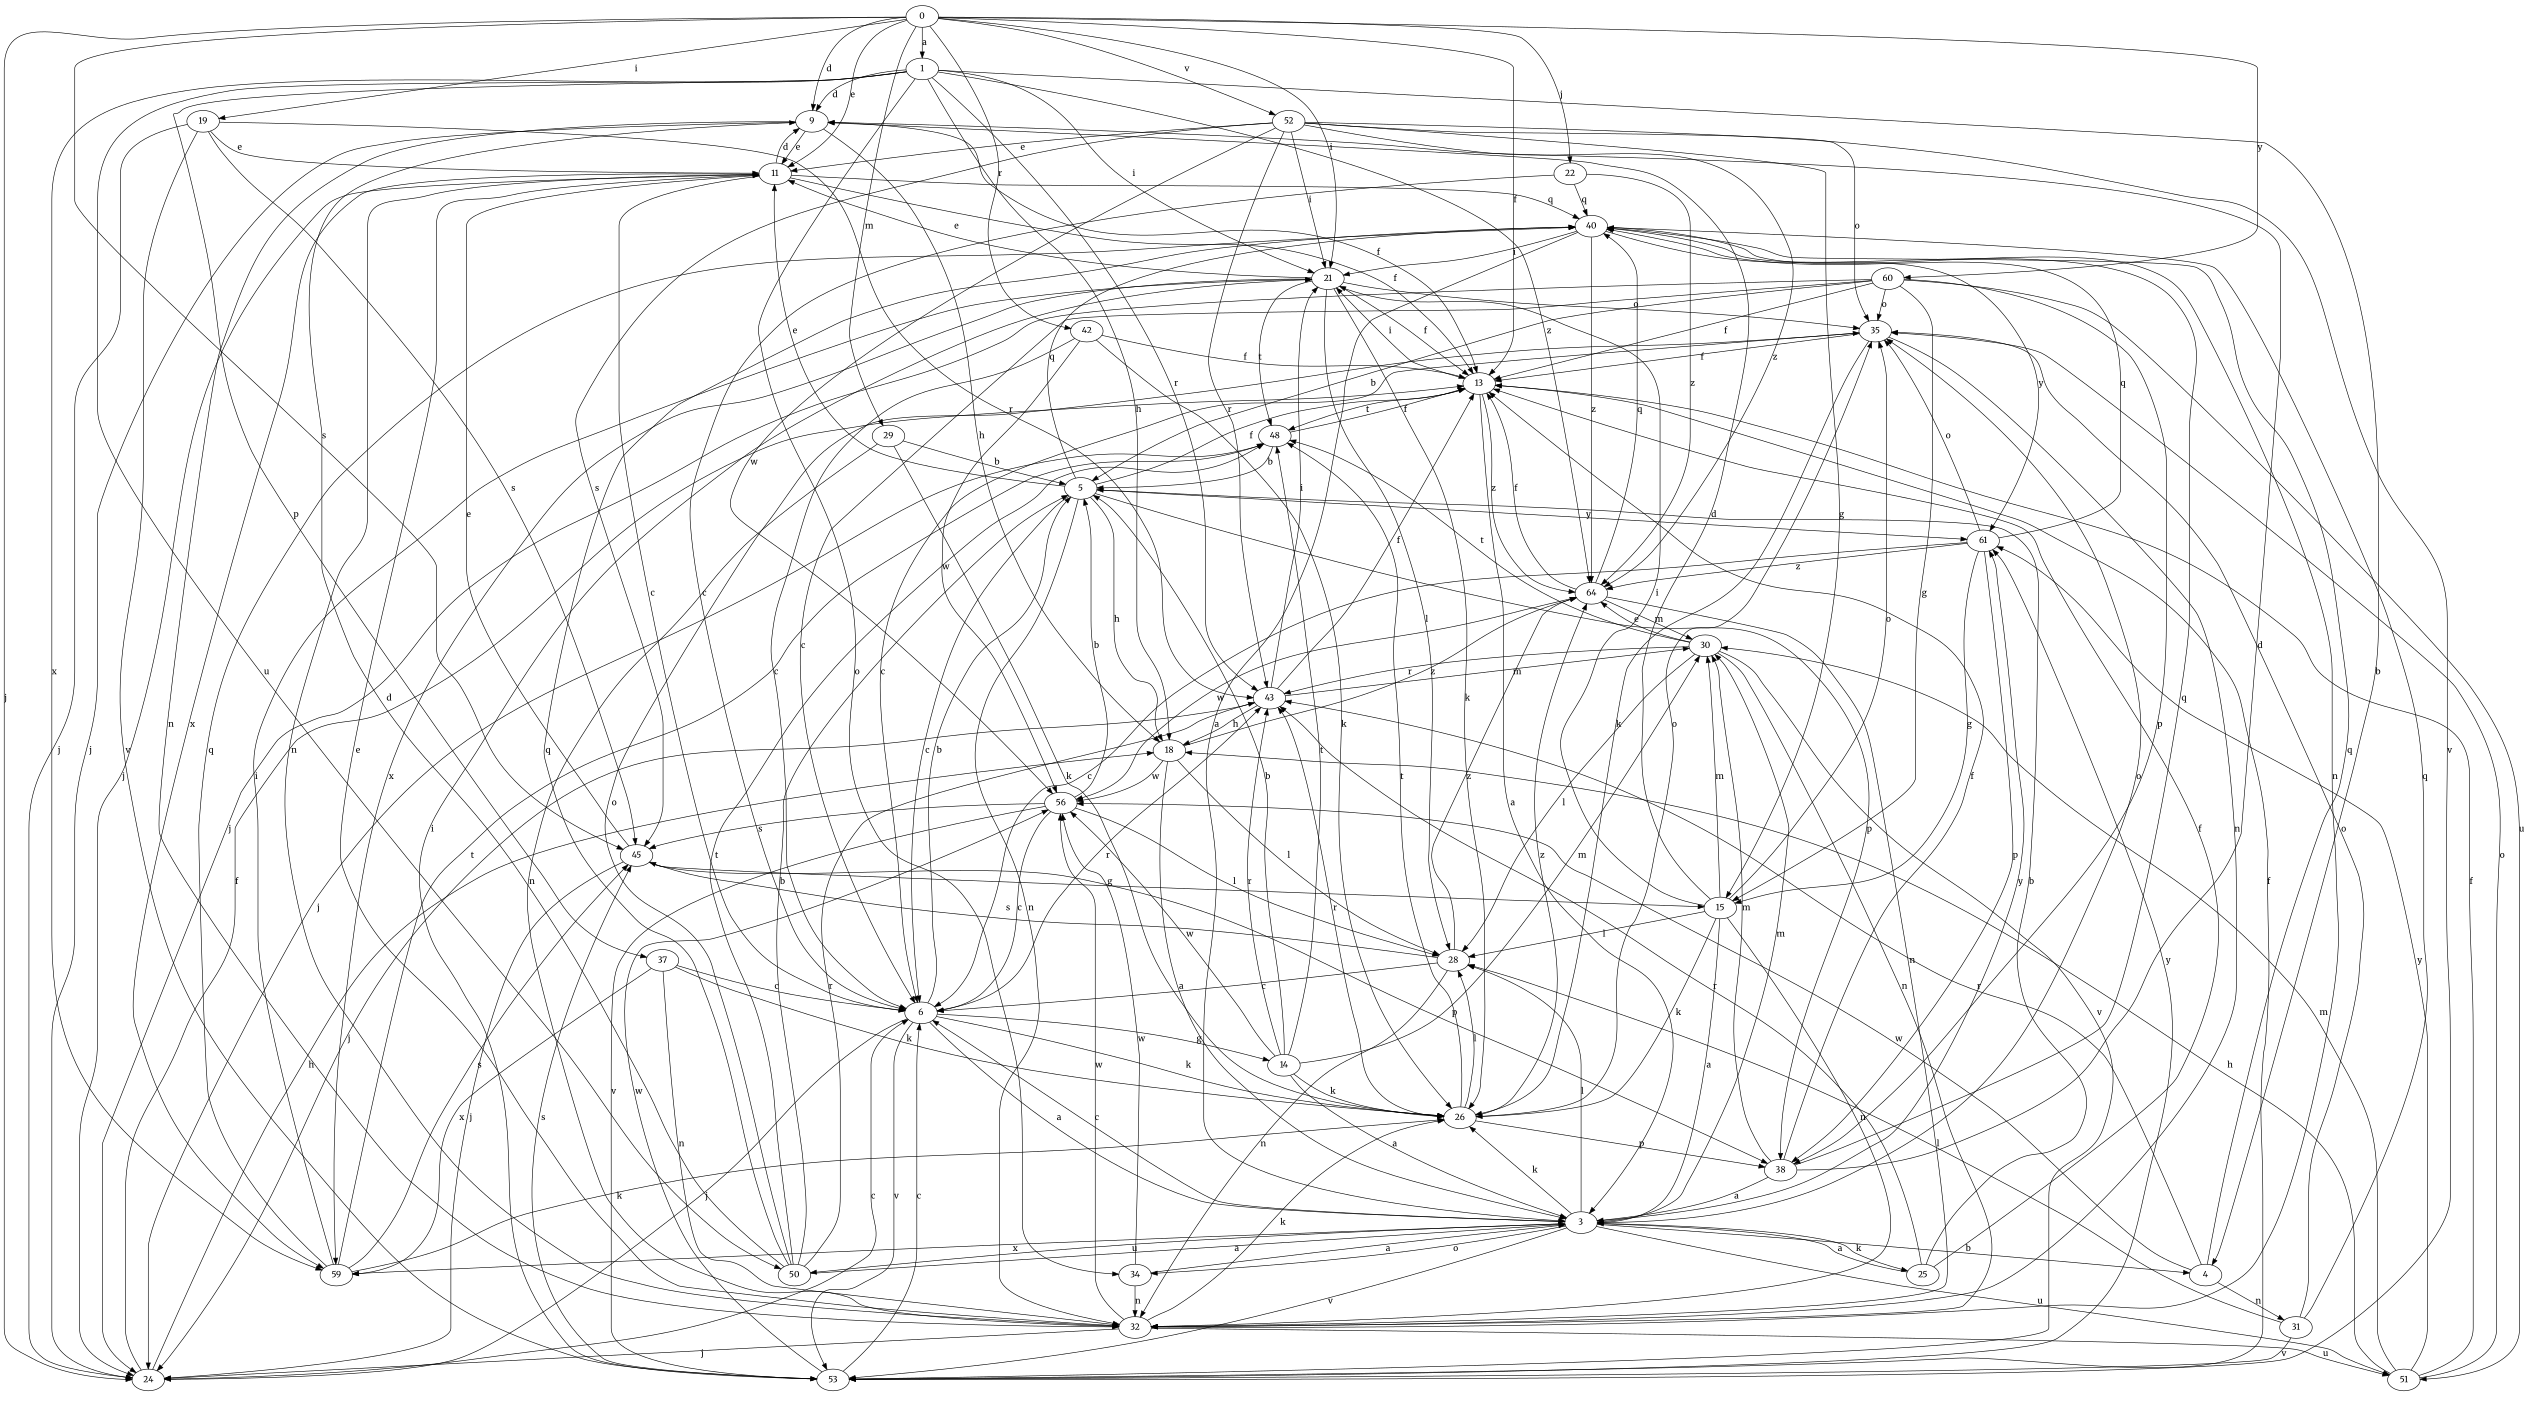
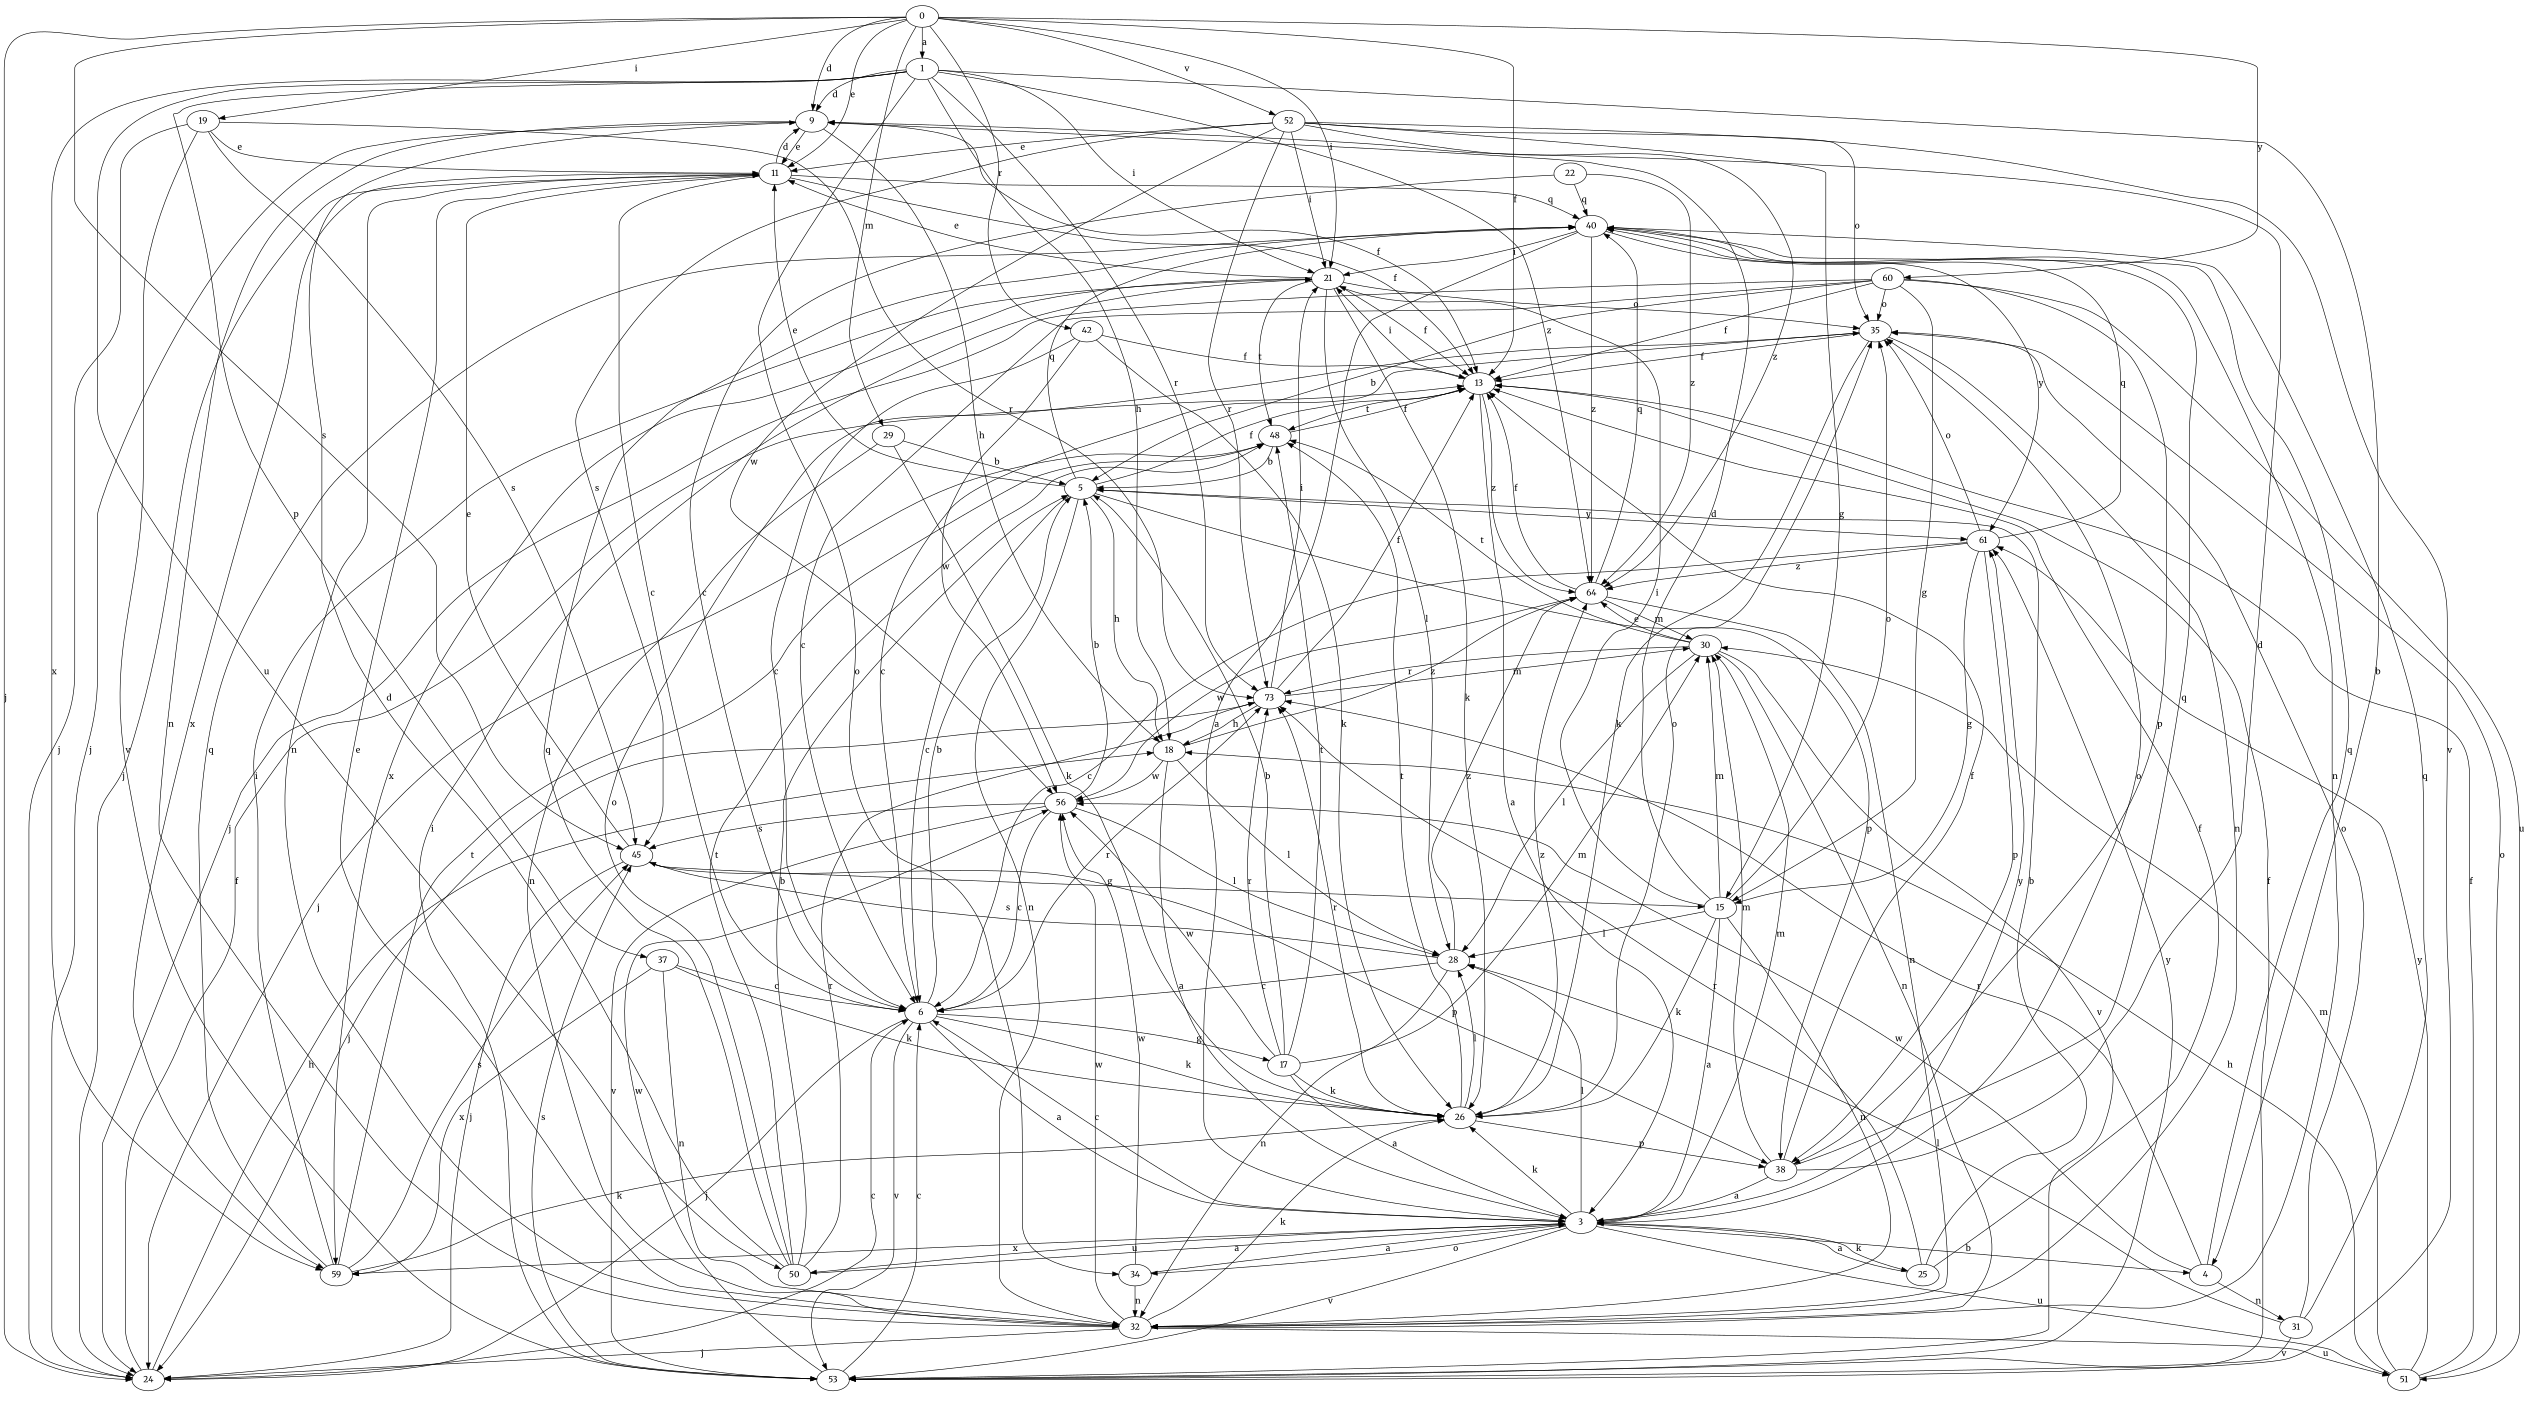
(1475, 31) -> none
(1269, 698) -> (1269, 698)
(1284, 1065) -> (1284, 1065)
